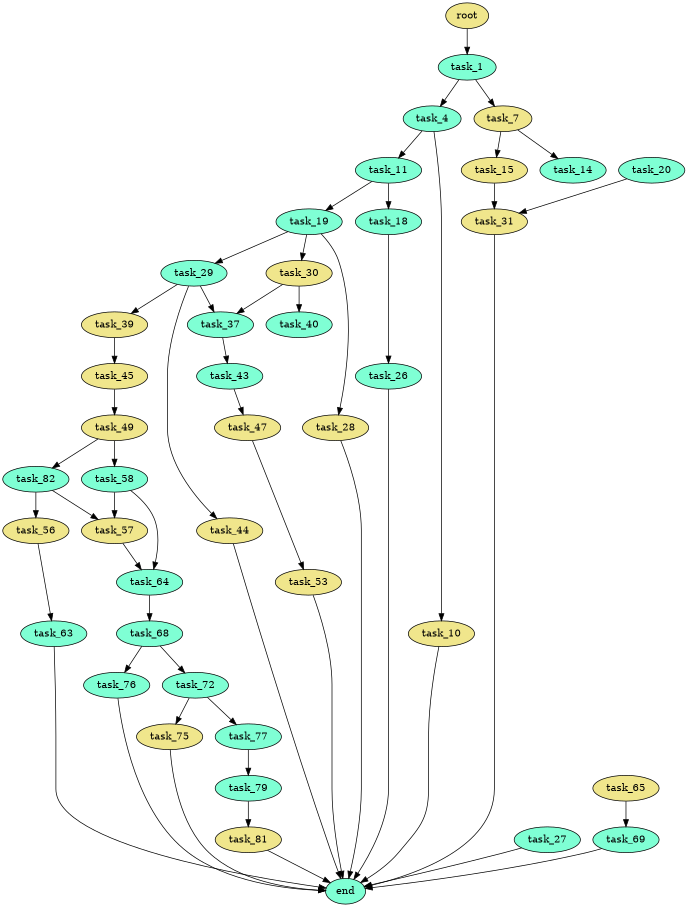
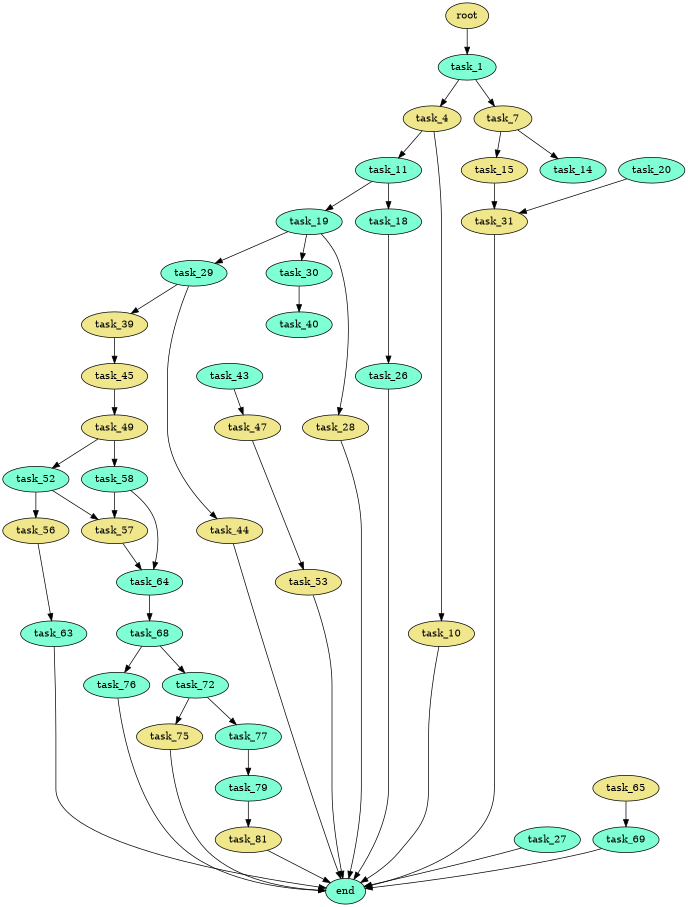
(432, 119) -> (432, 119)
(299, 273) -> (299, 273)
(220, 325) -> none
(36, 479) -> (36, 479)
